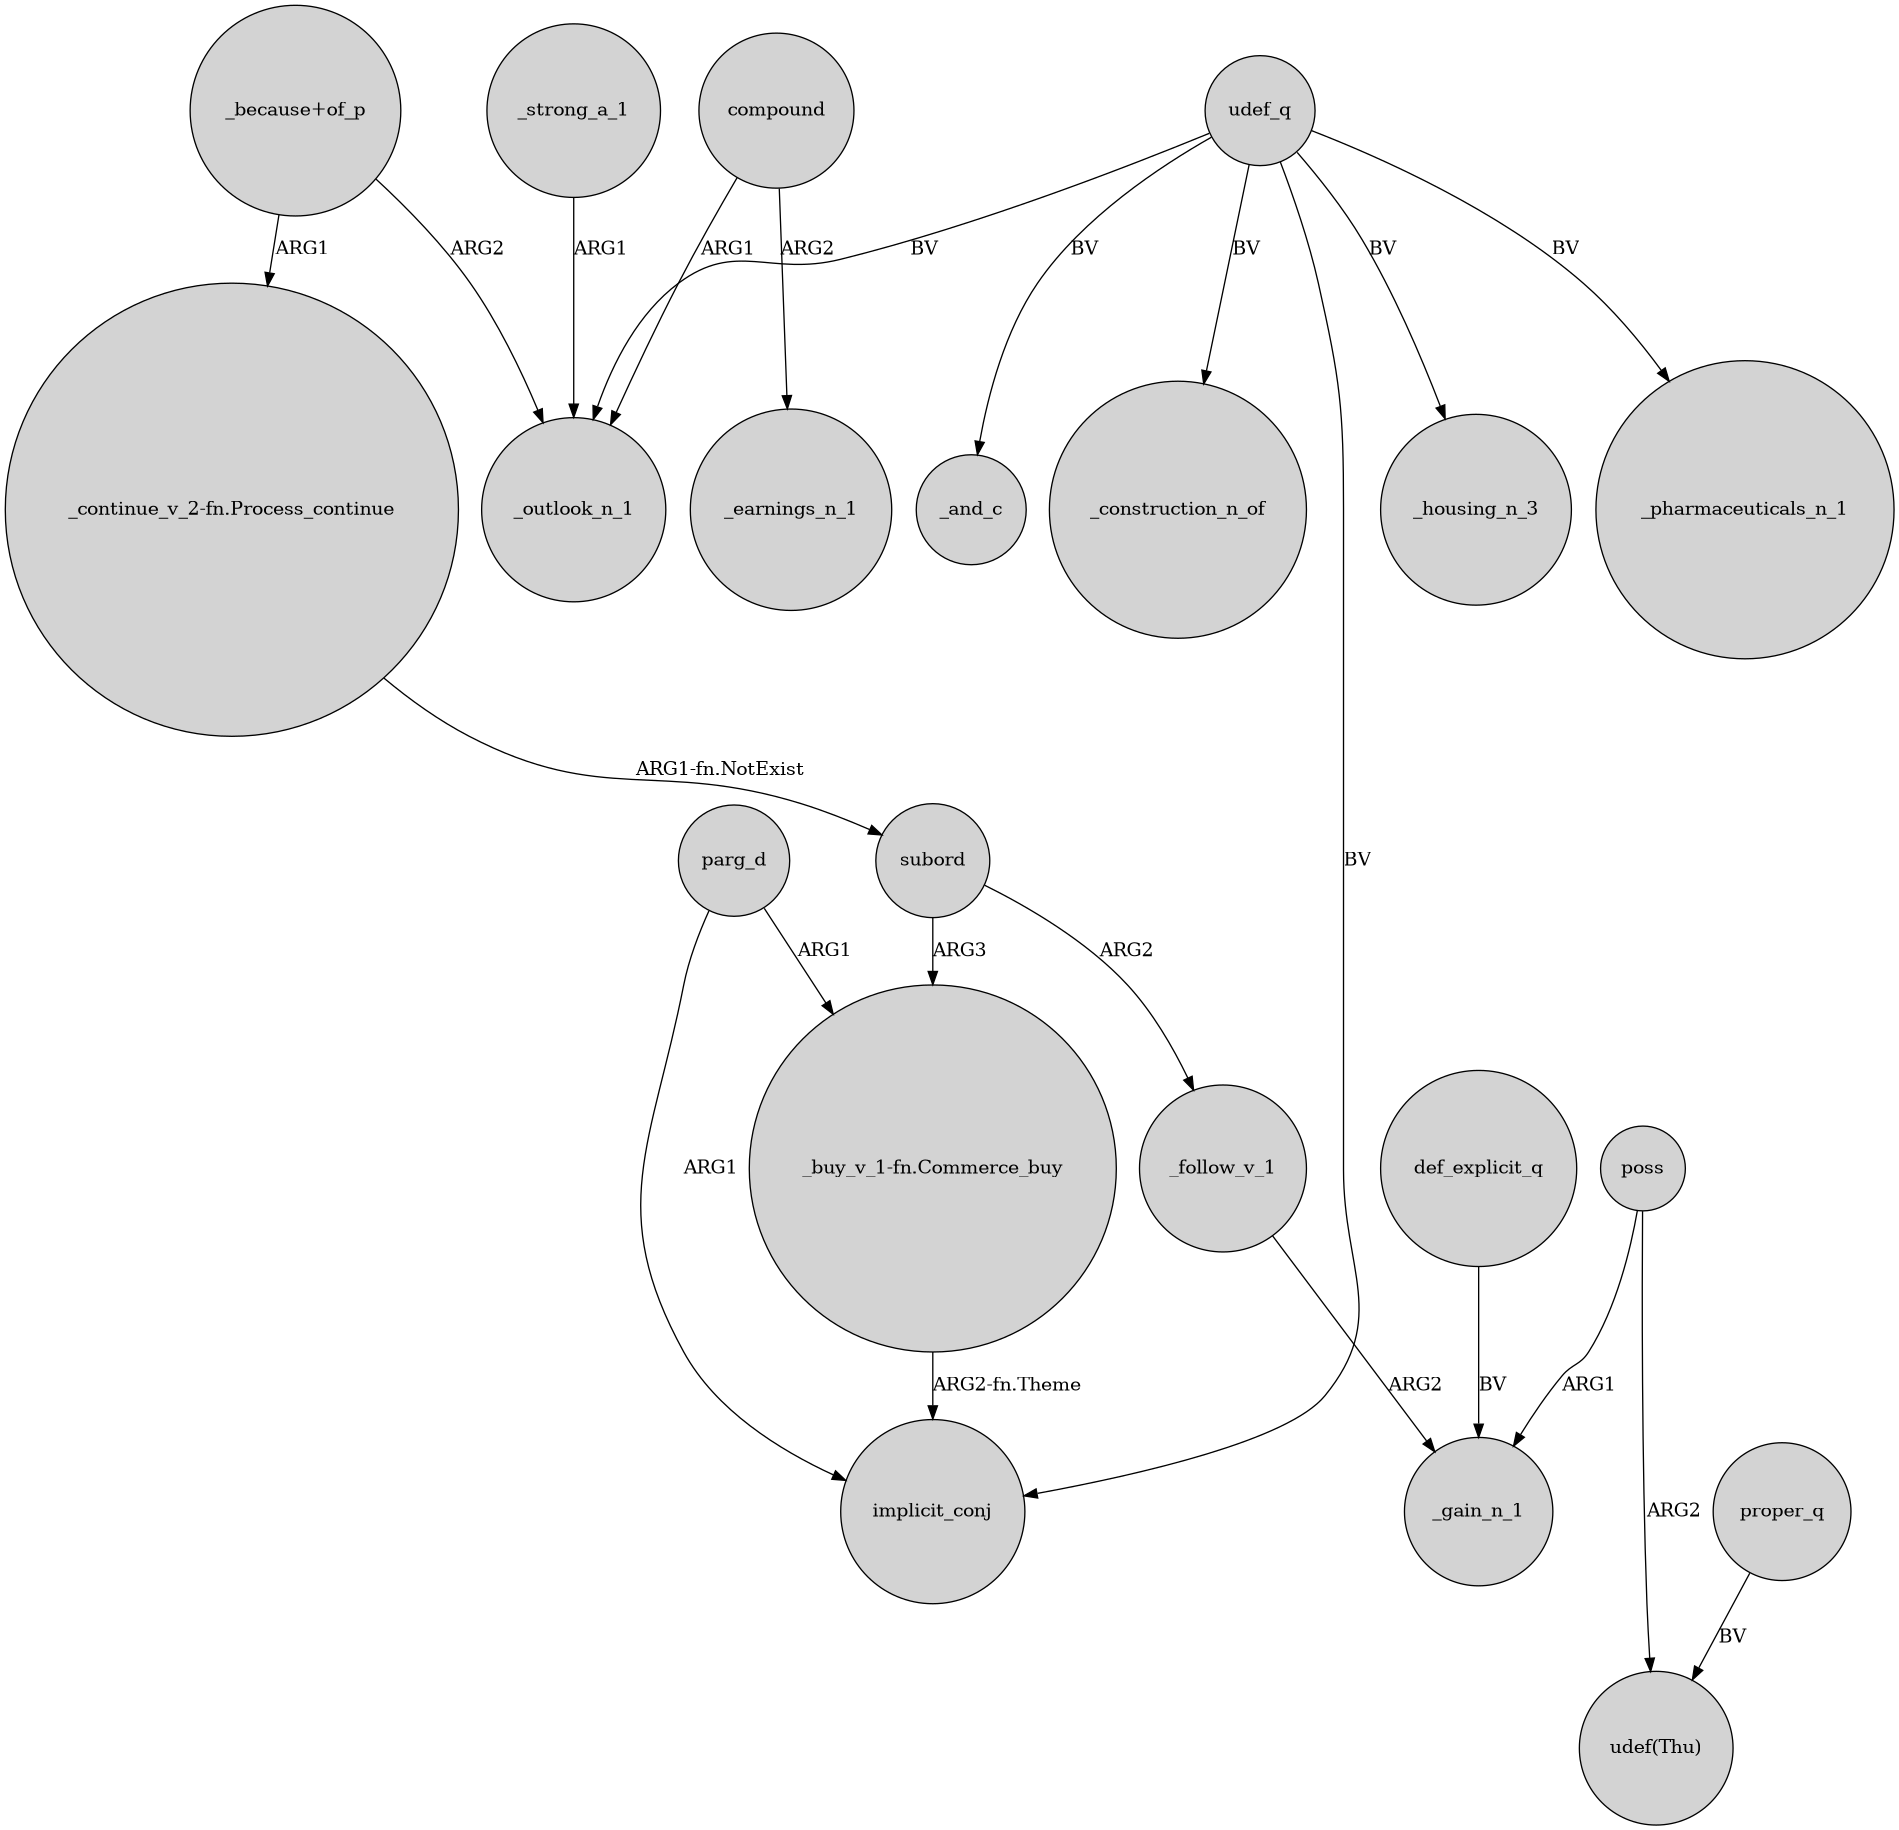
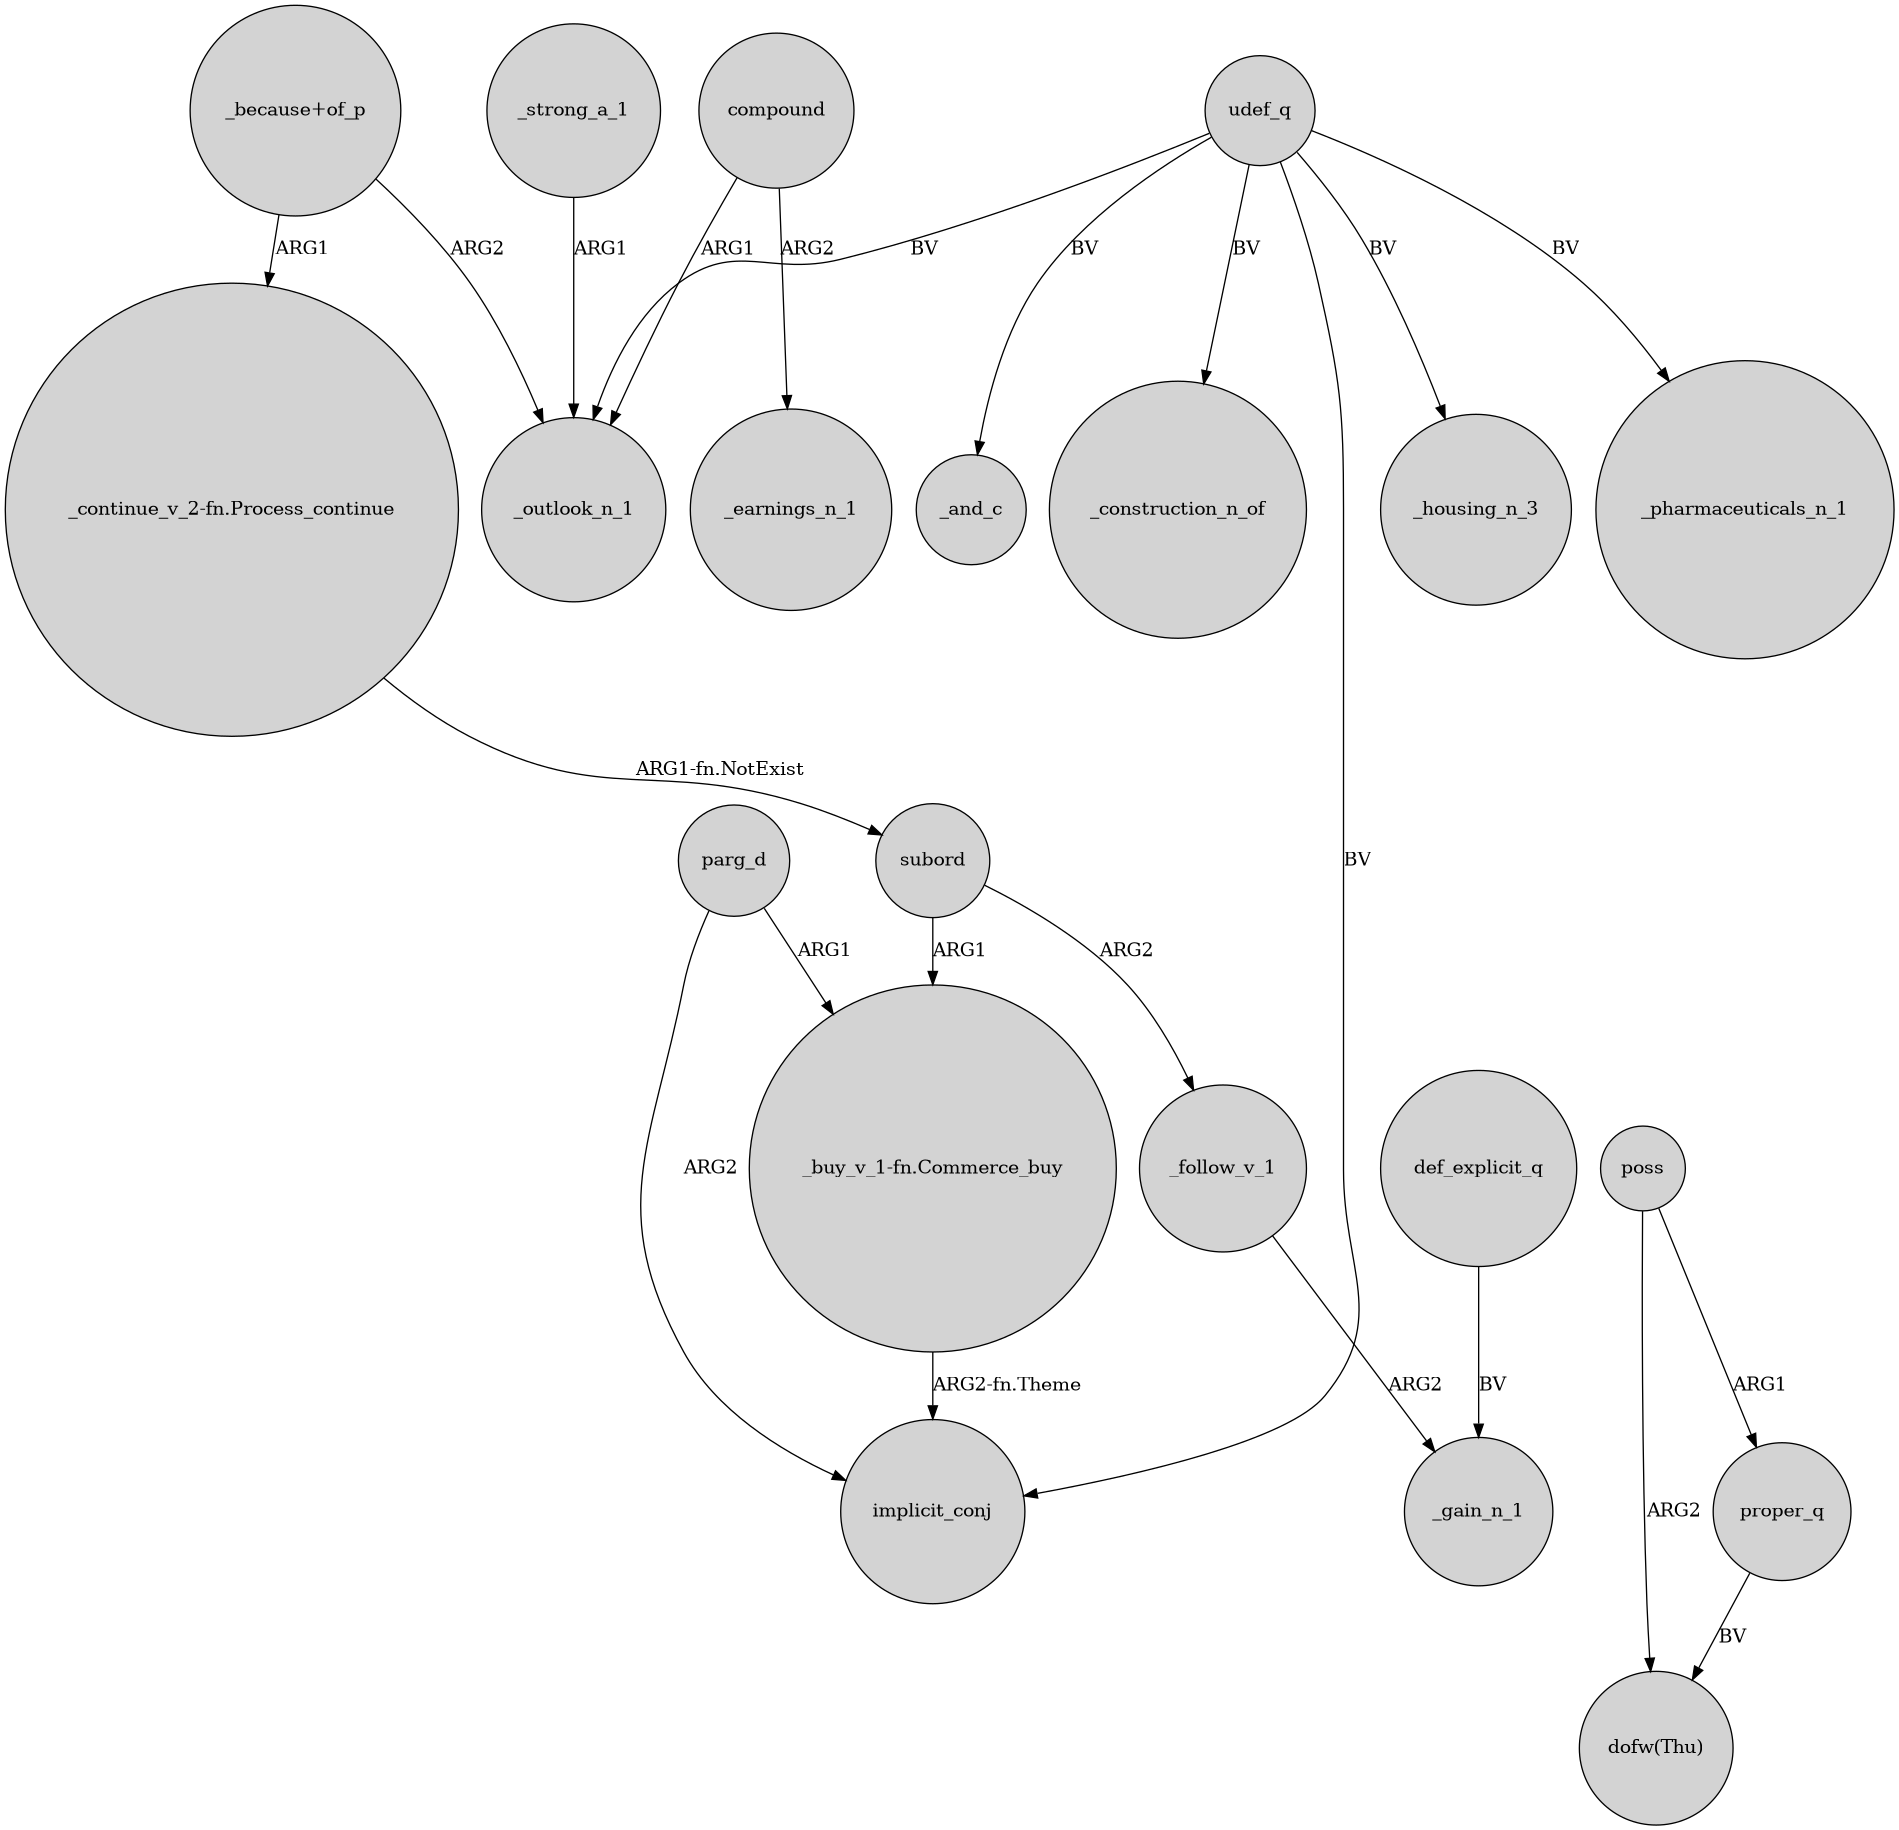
(960, 951) -> (960, 951)
(711, 1168) -> (711, 1168)
(1599, 1333) -> (1705, 1322)
(1656, 1748) -> (1656, 1748)
